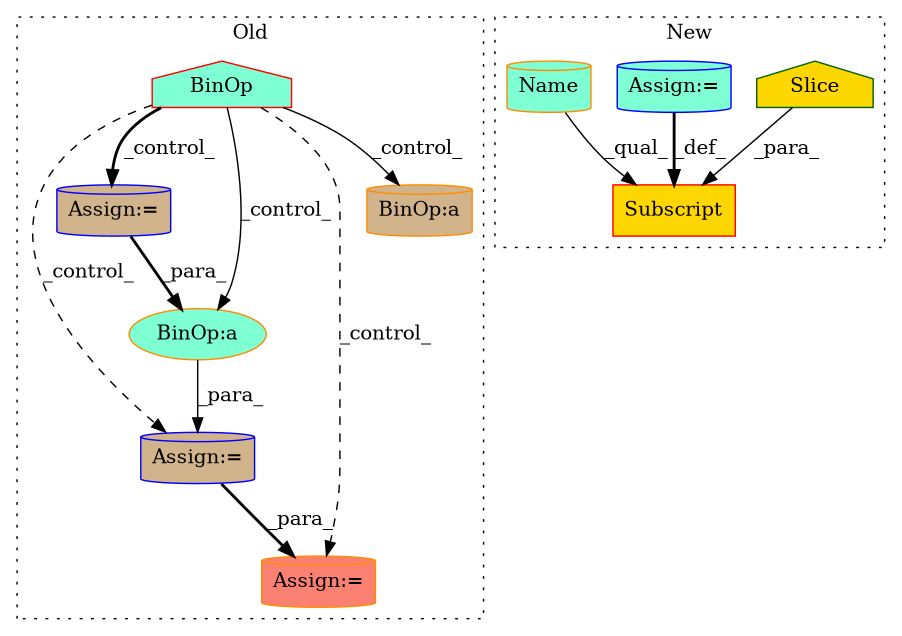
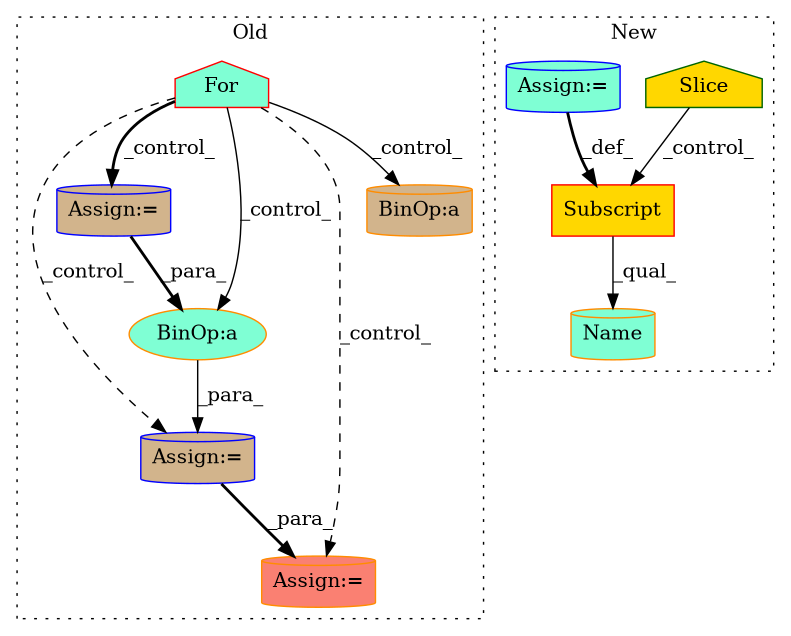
(222, 87) -> (222, 87)
(592, 147) -> (613, 265)
(786, 149) -> (708, 149)
